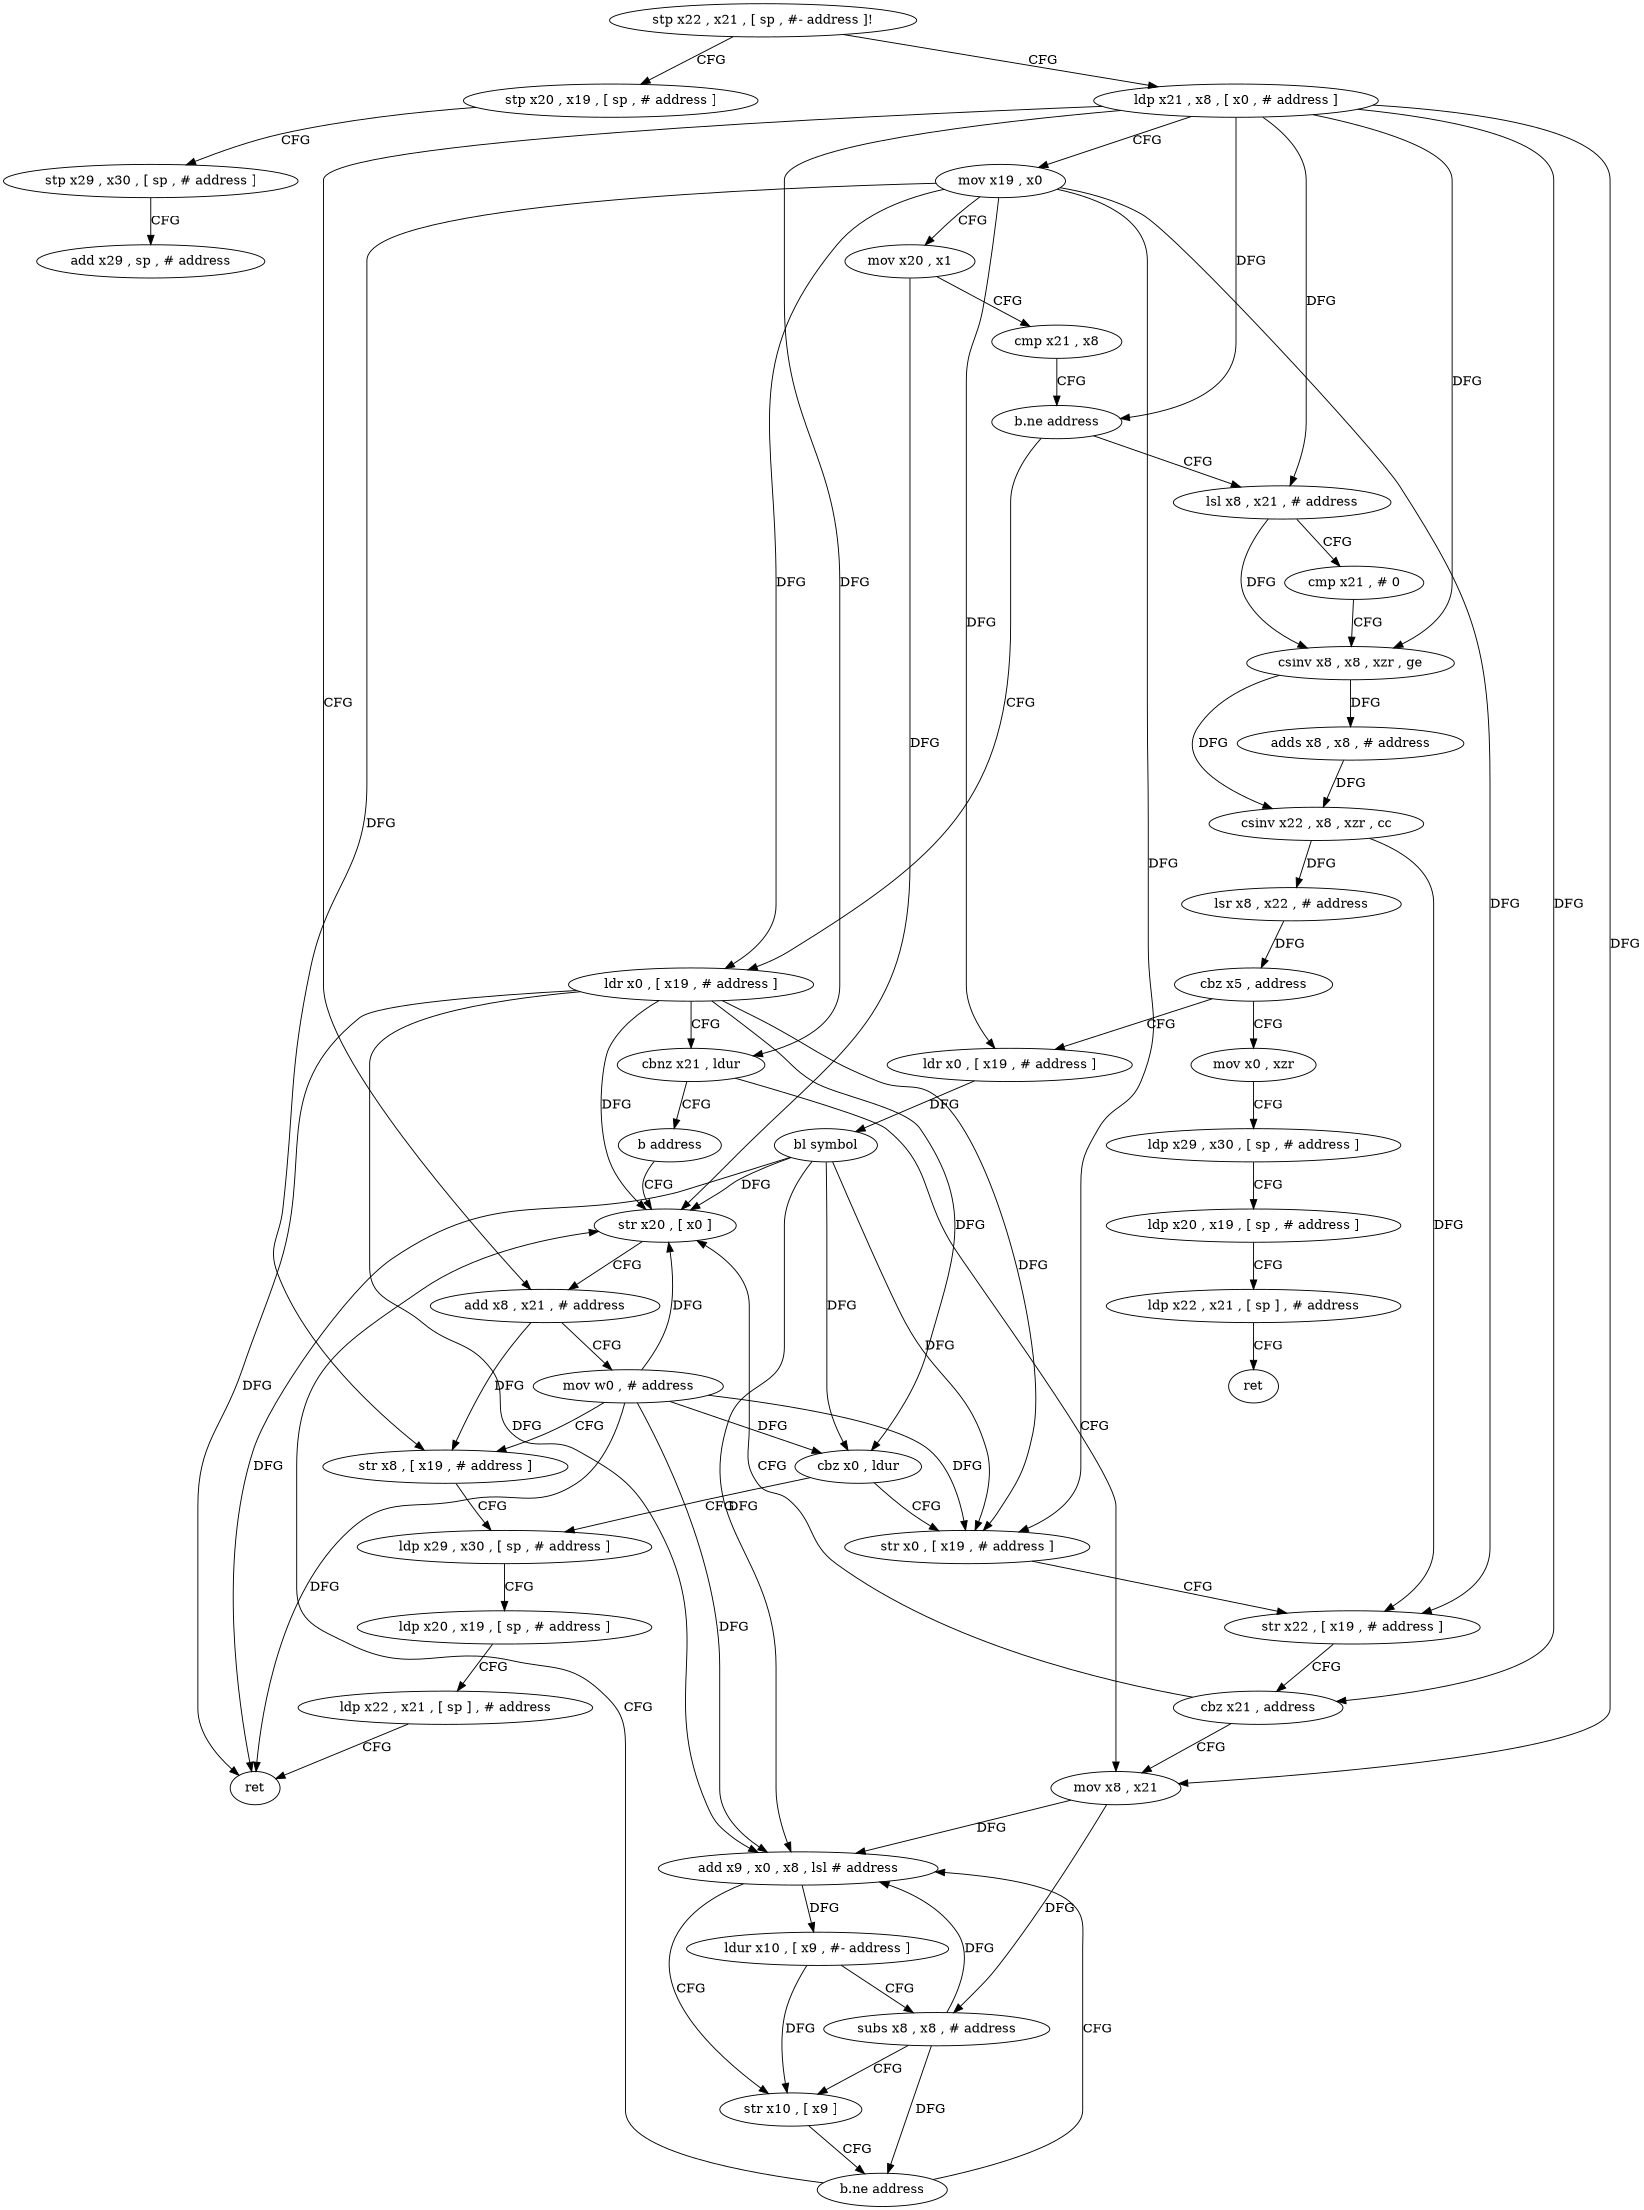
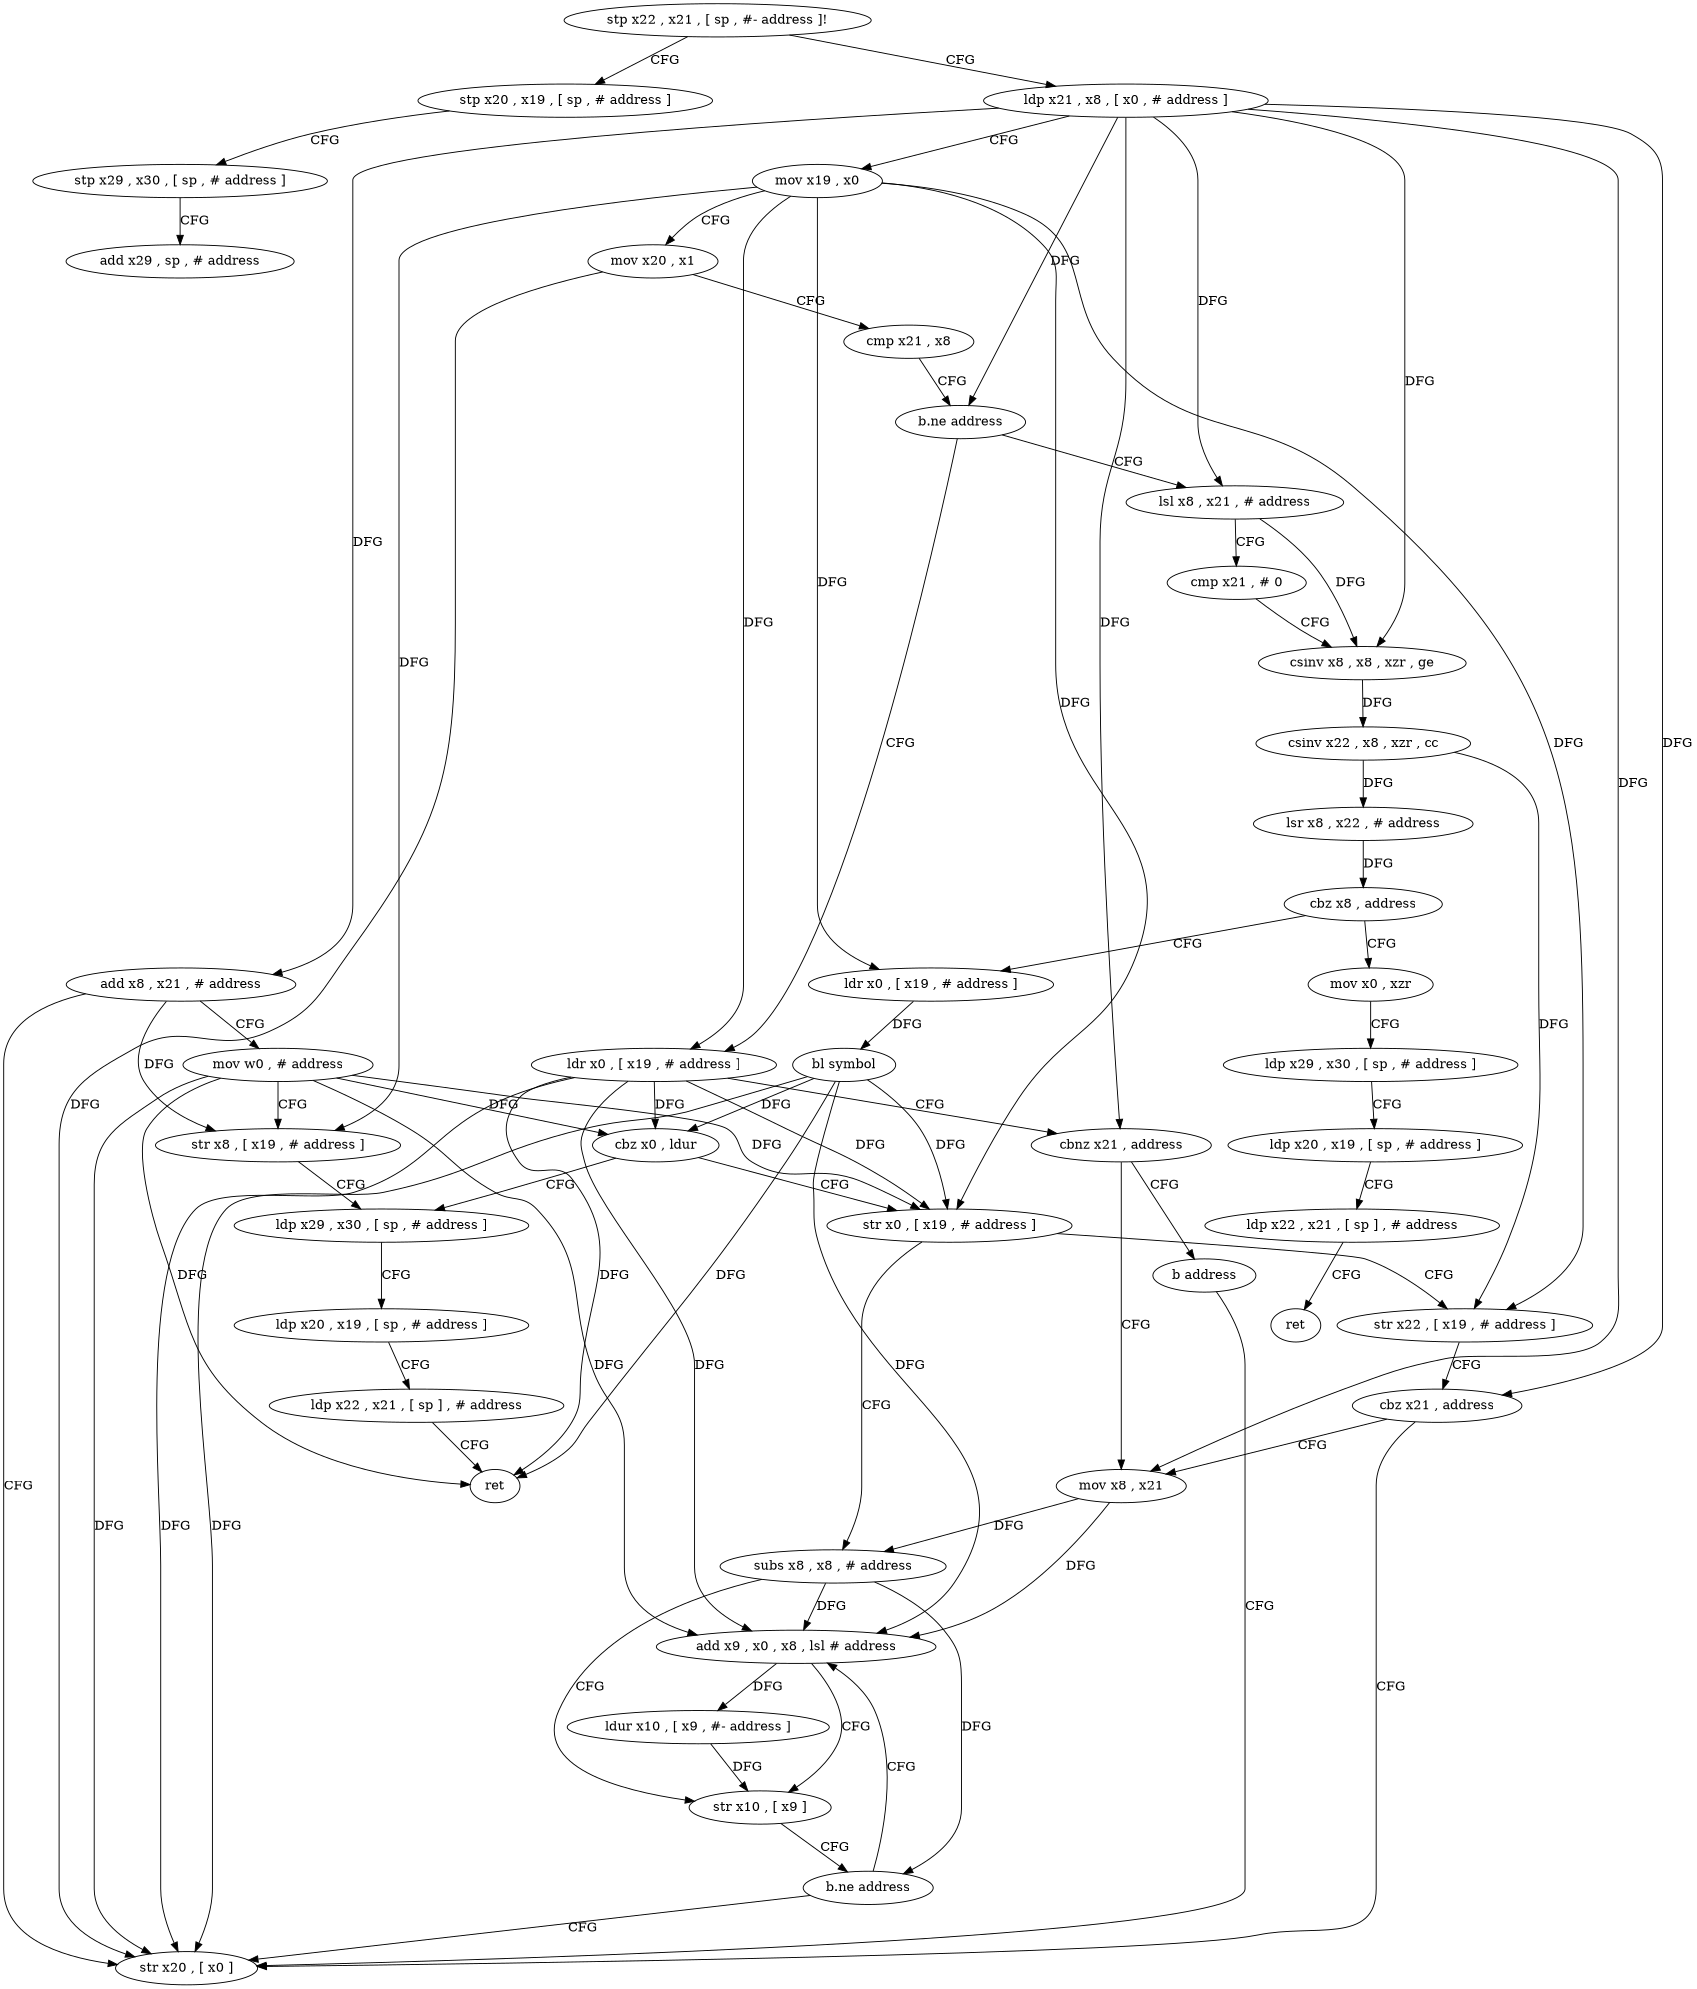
(338, 703) -> (368, 543)
(1351, 744) -> none
(1254, 985) -> (1363, 904)
(691, 1065) -> (1121, 1145)
(609, 1263) -> (4, 1488)
(873, 1986) -> (862, 1381)
